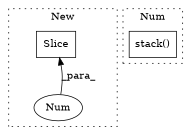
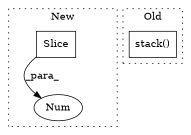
(153, 17) -> (153, 17)
(62, 80) -> (24, 75)
